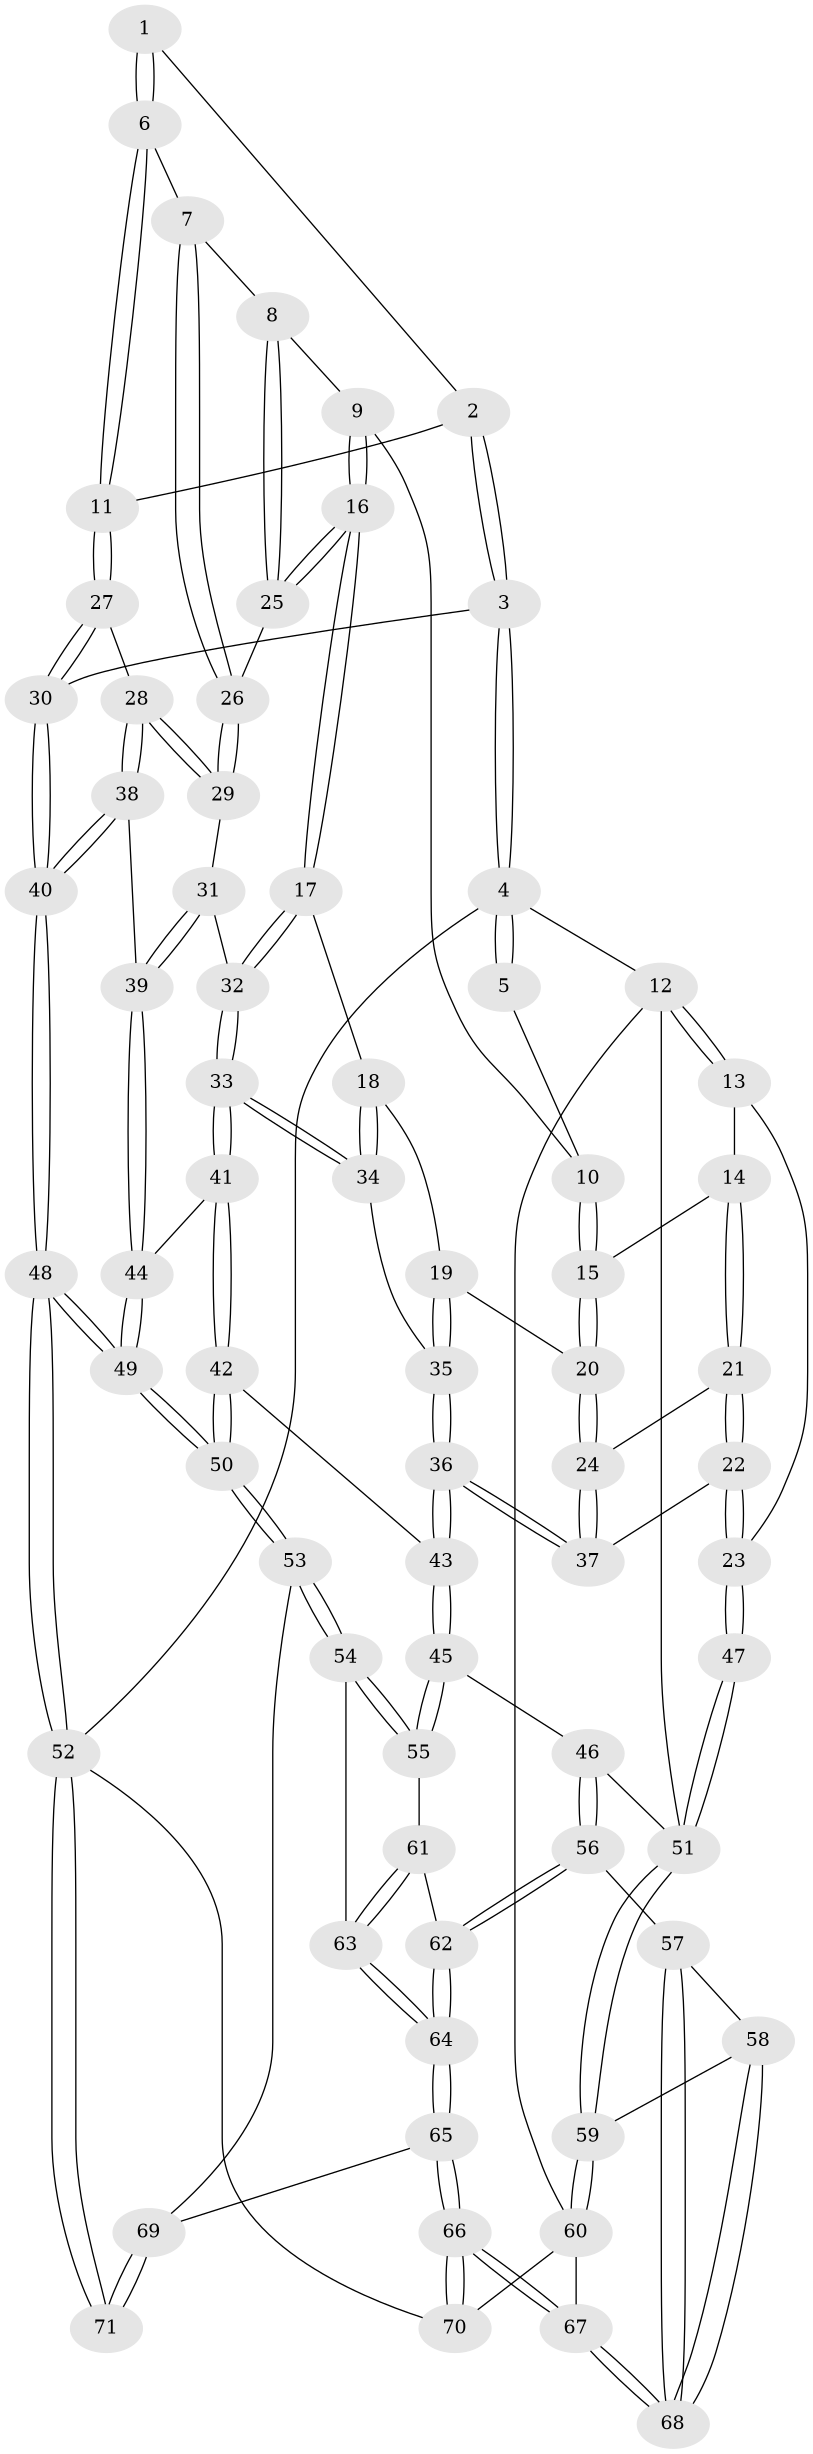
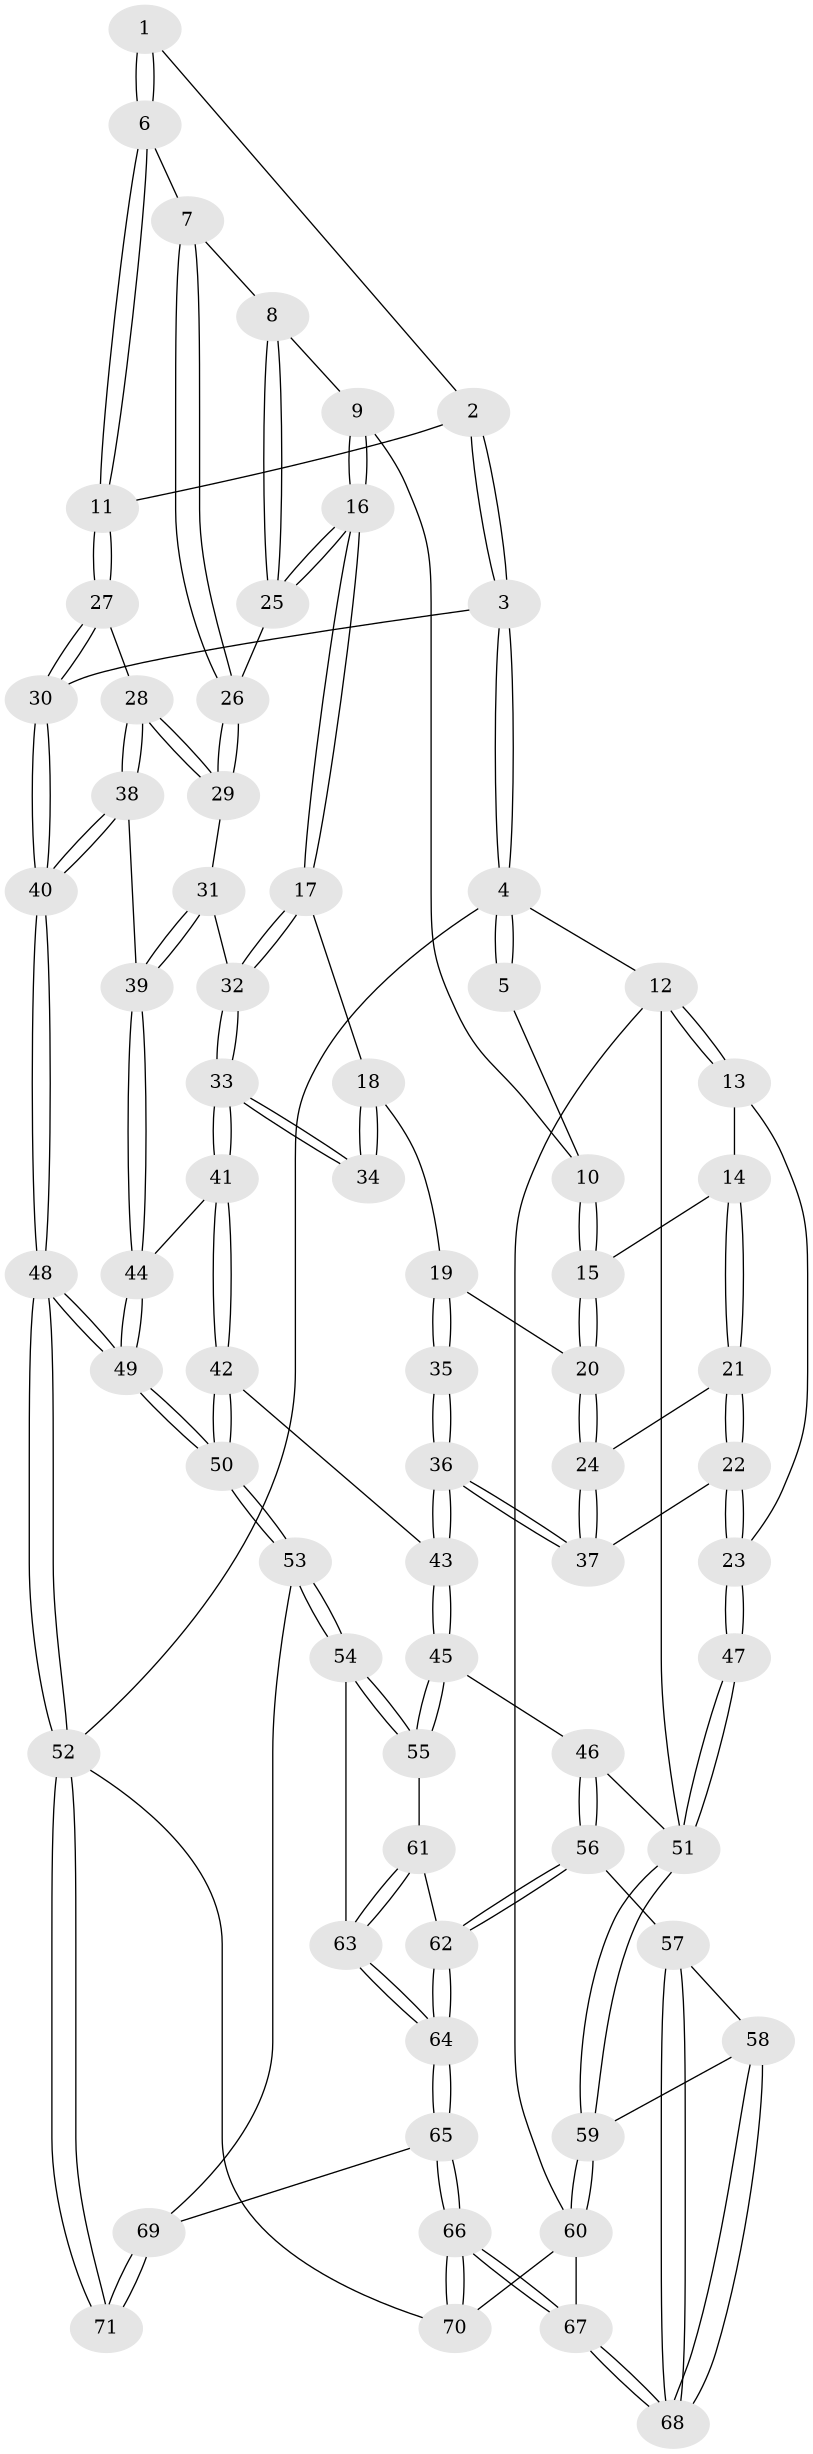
(387, 1280) -> none
